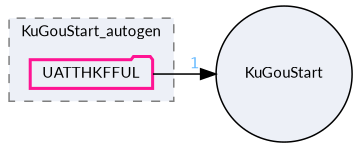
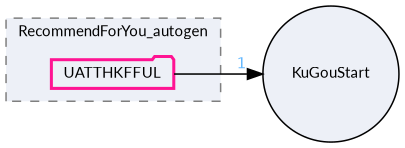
(91, 32) -> (113, 32)
